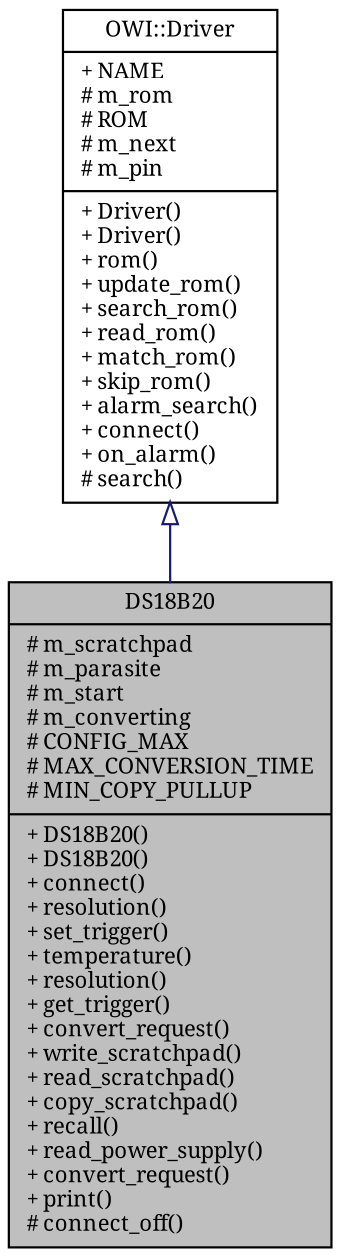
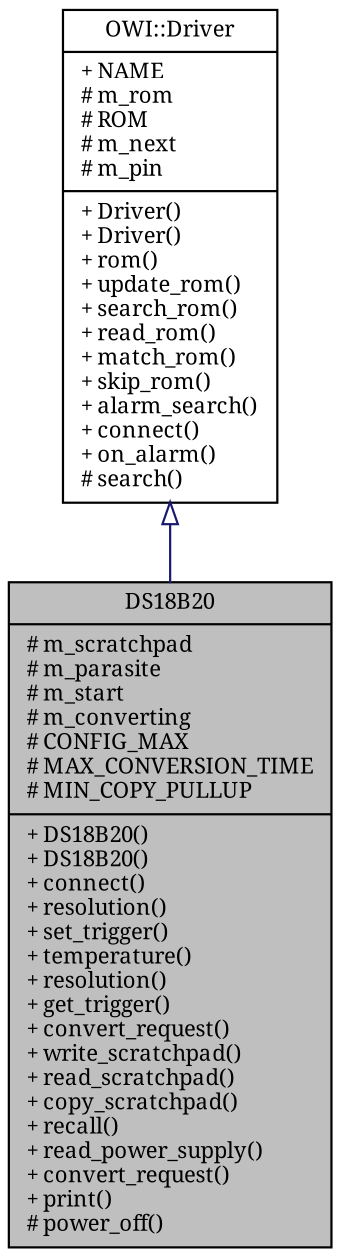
(106, 1224) -> (96, 1224)
